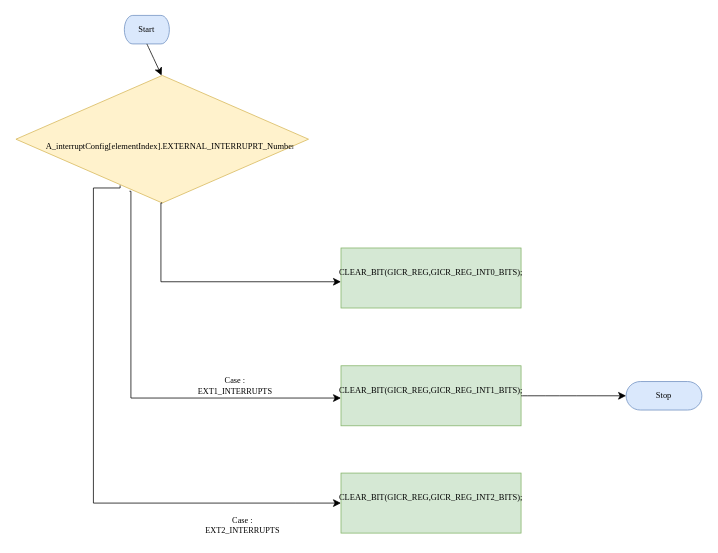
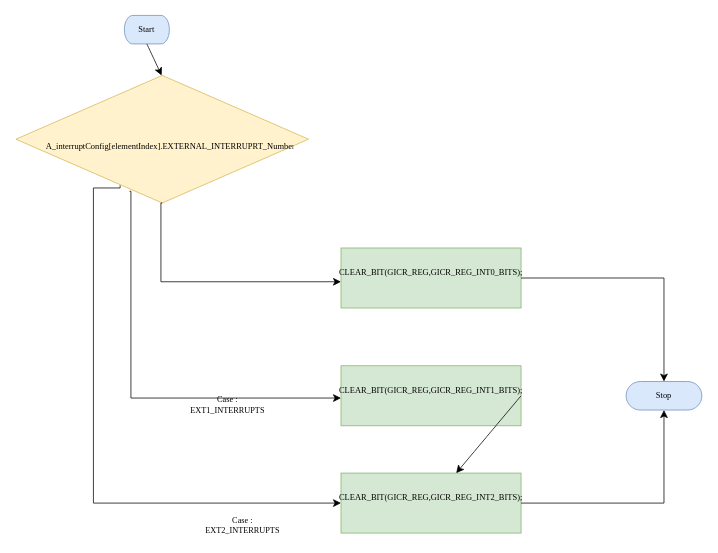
none -> (663, 278)
(235, 386) -> (227, 405)
(572, 396) -> (490, 433)
none -> (664, 503)
